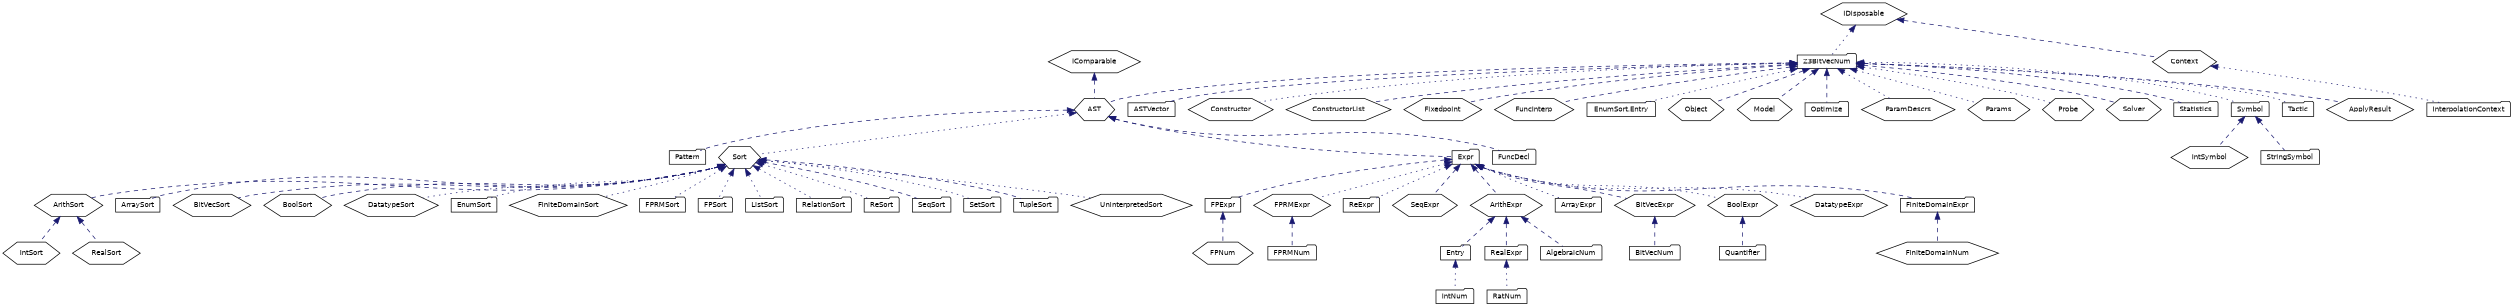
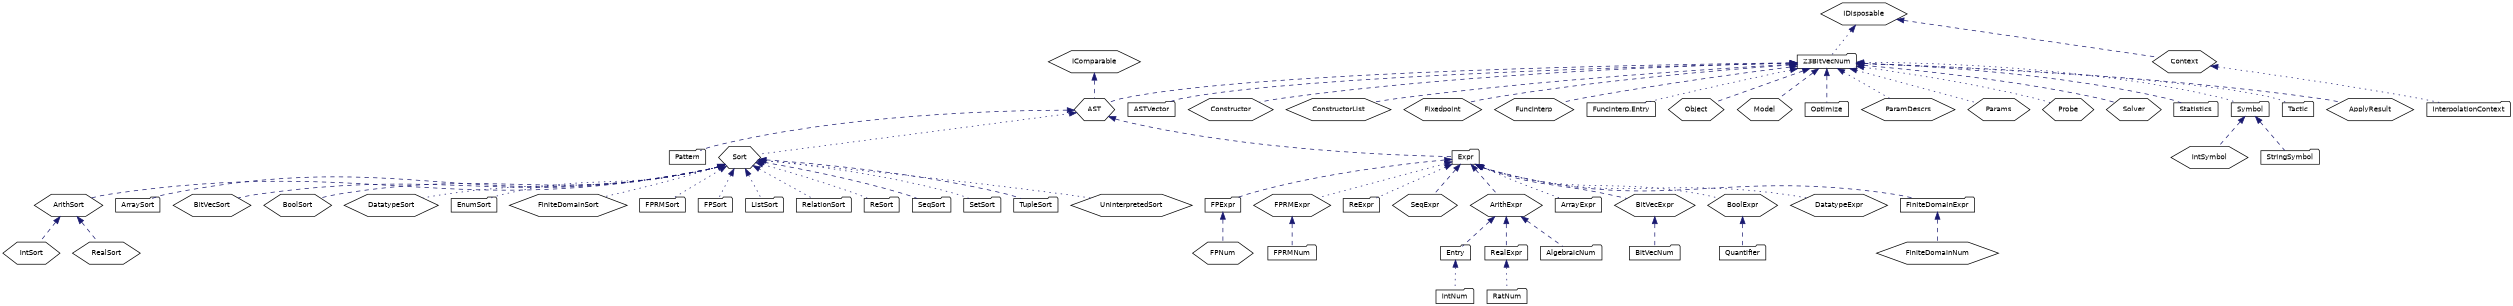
(1484, 78) -> (1484, 78)
(1621, 110) -> (1621, 110)
(1514, 157) -> none
